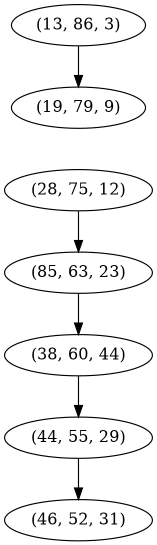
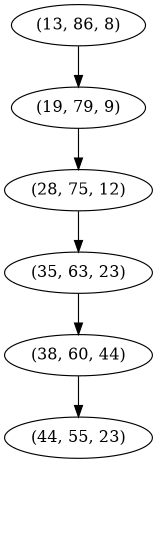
(78, 25) -> (78, 25)
none -> (78, 143)
(78, 273) -> (78, 273)
(78, 438) -> (78, 438)
(78, 520) -> none
